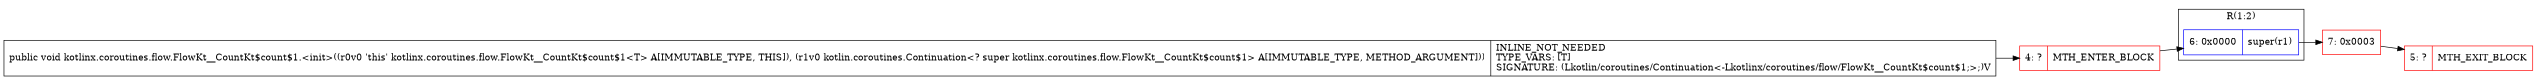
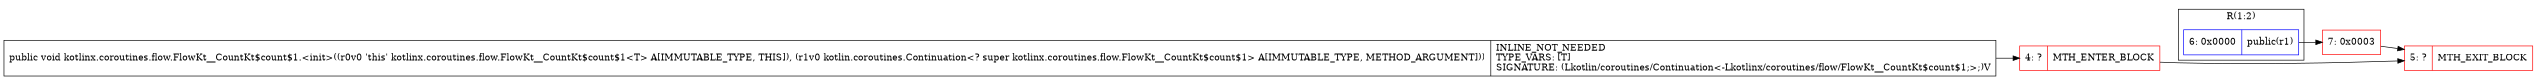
(2270, 42) -> (2270, 42)
(2168, 50) -> (2309, 63)
